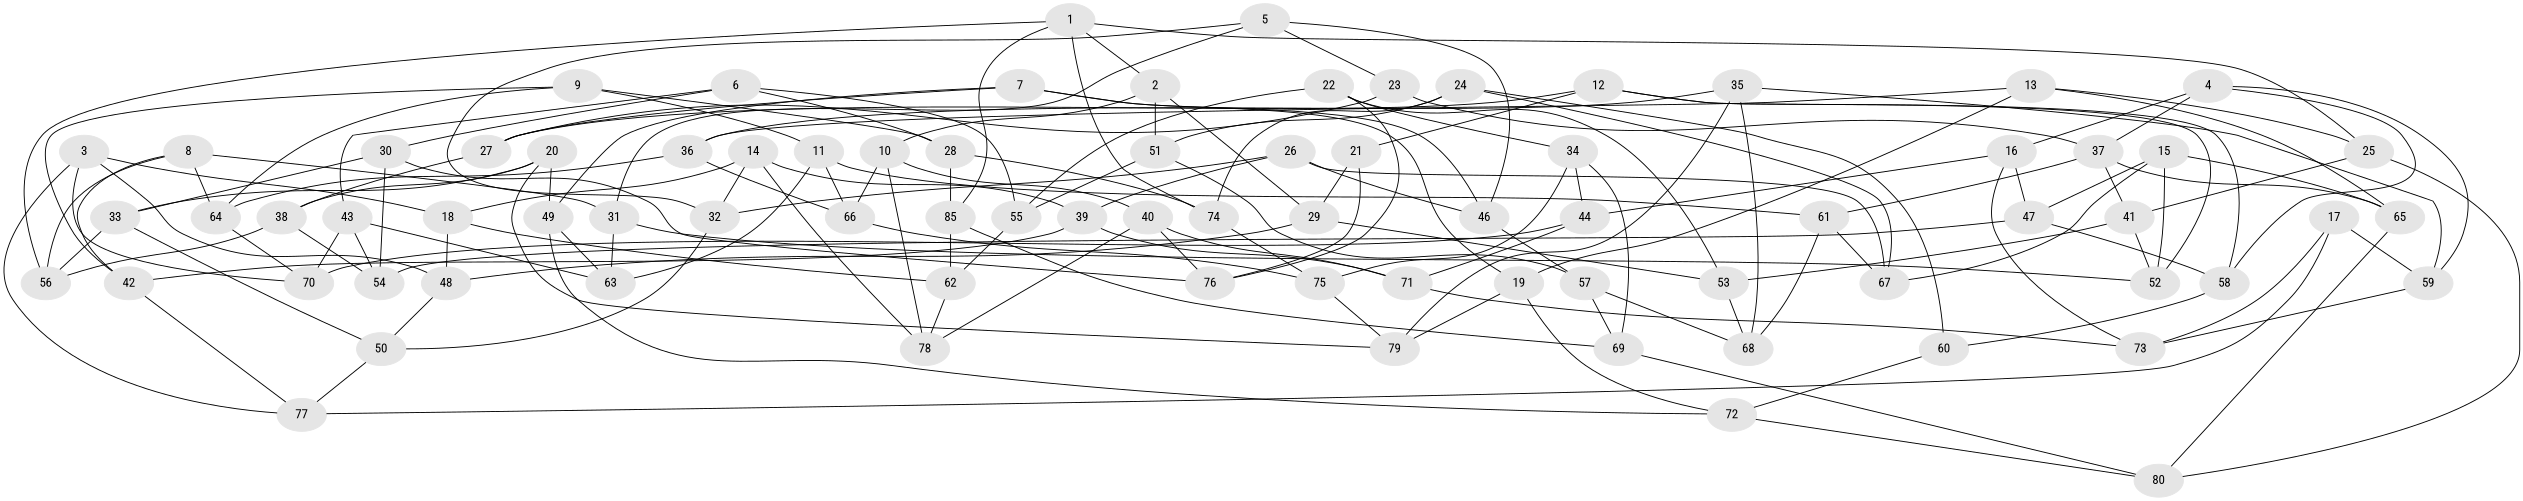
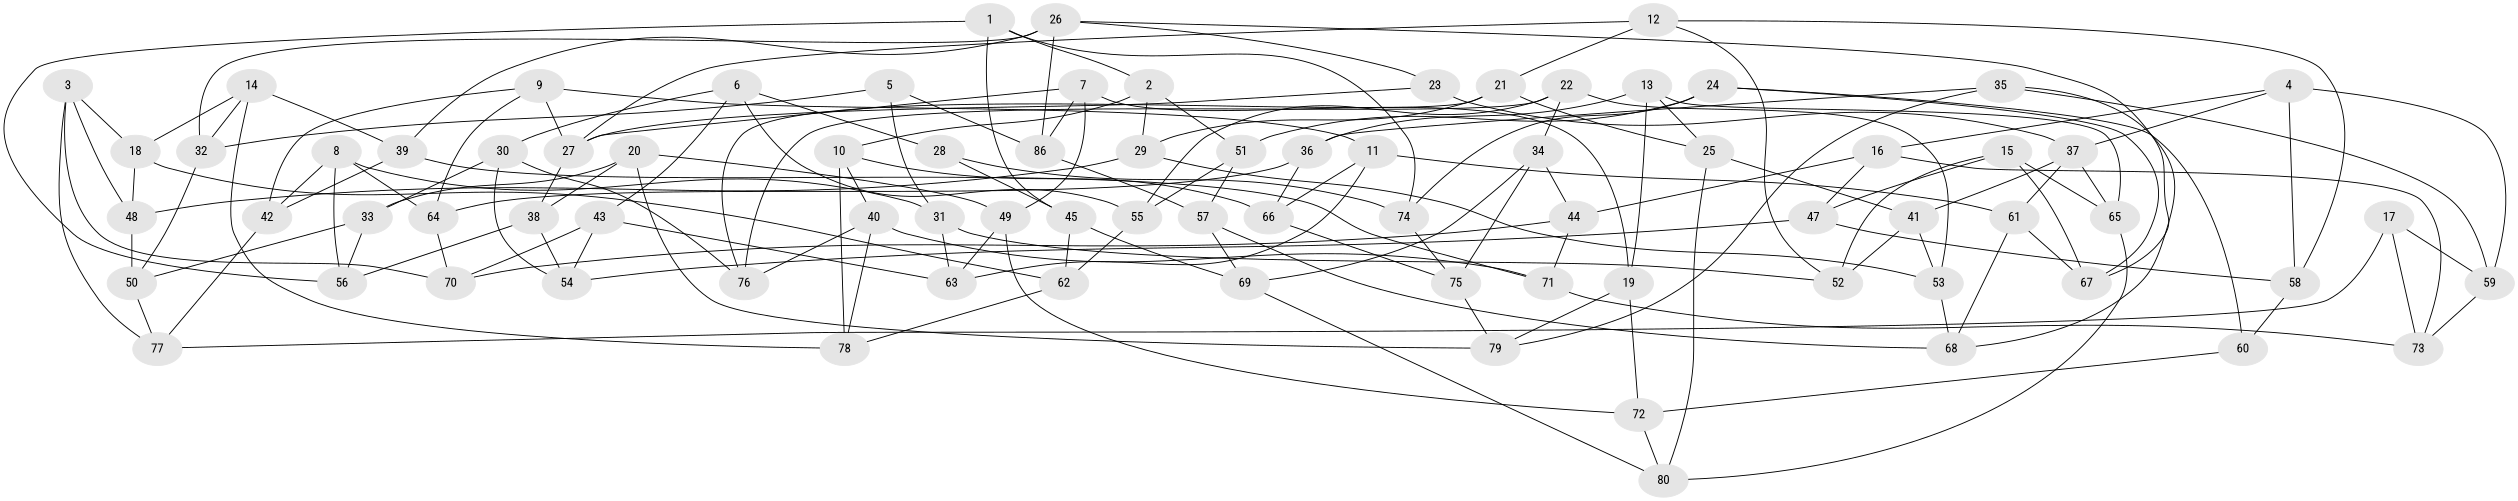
(1735, 43) -> (1627, 131)
(1330, 53) -> (1249, 40)
(801, 116) -> (551, 111)
(951, 218) -> (1071, 218)
(1484, 218) -> (1040, 152)
